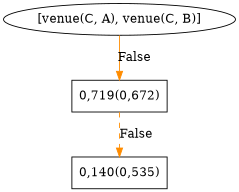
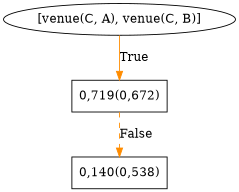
(134, 58) -> (134, 58)
(120, 173) -> (120, 173)
